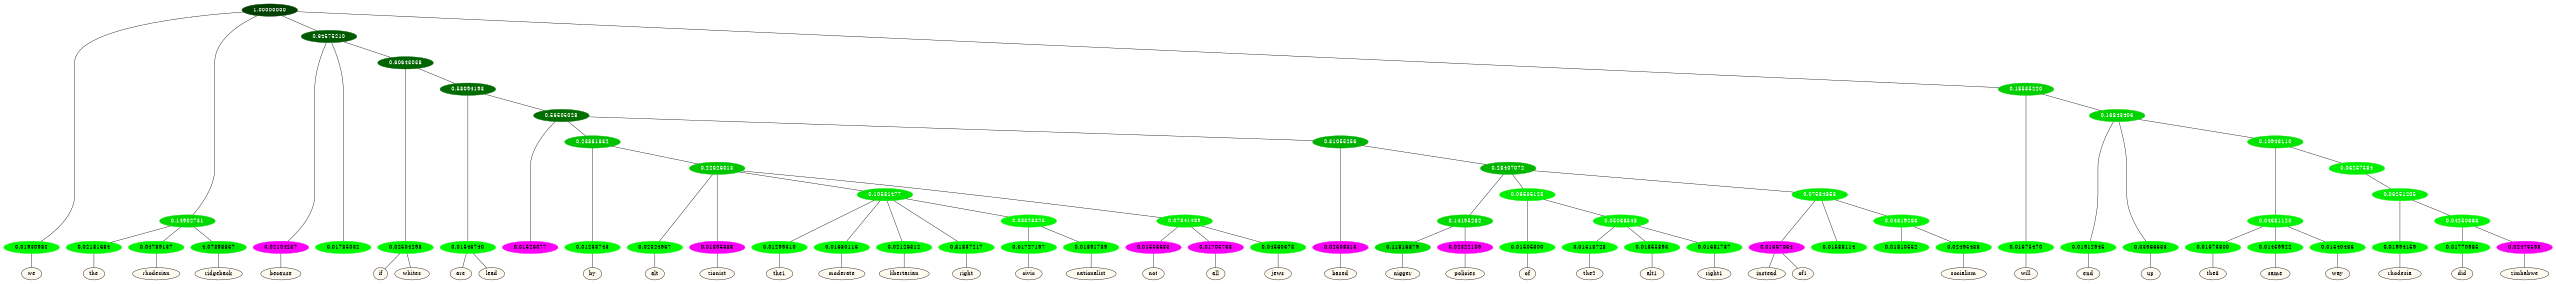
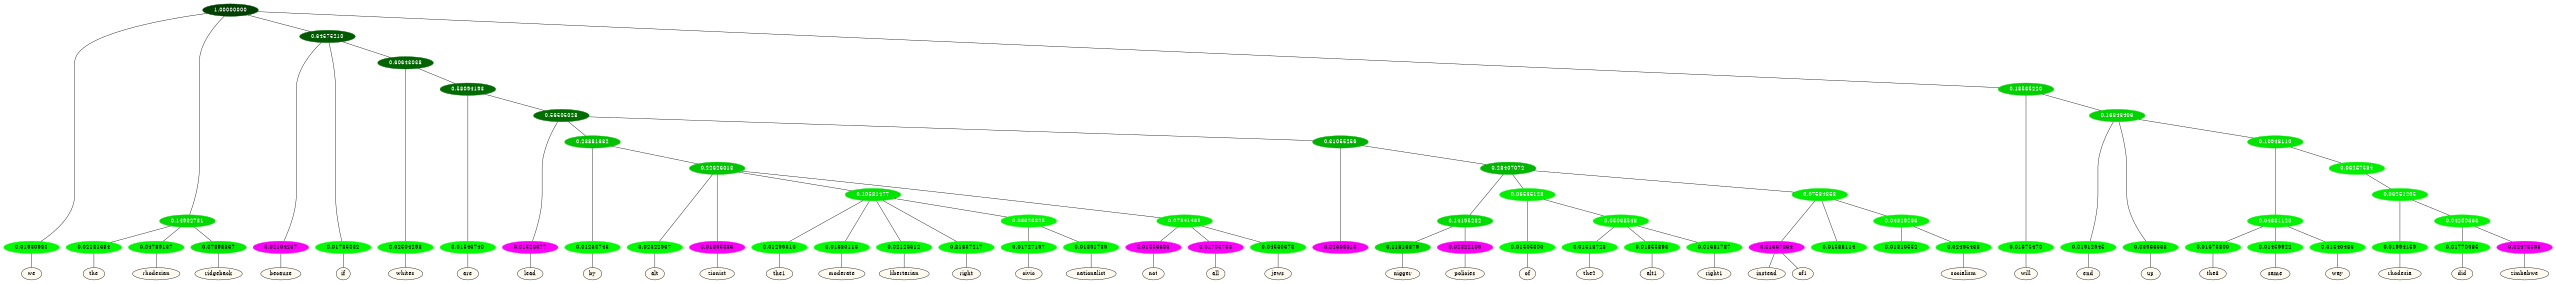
(219, 247) -> (219, 247)
(655, 247) -> (655, 247)
(392, 261) -> (343, 261)
(480, 261) -> (530, 261)
(1340, 274) -> none
